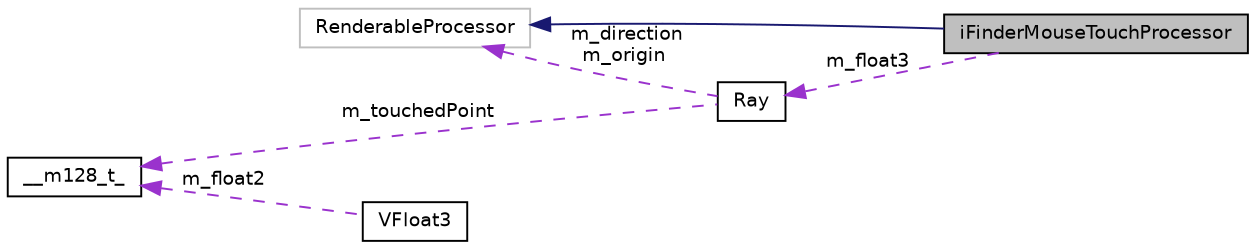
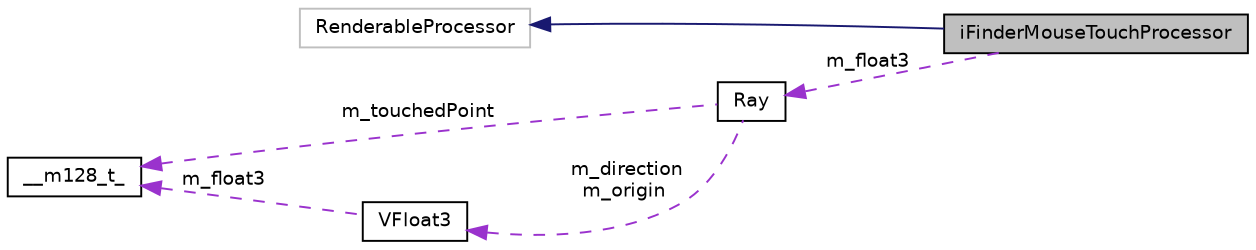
(610, 76) -> (638, 221)
(221, 180) -> (221, 180)
